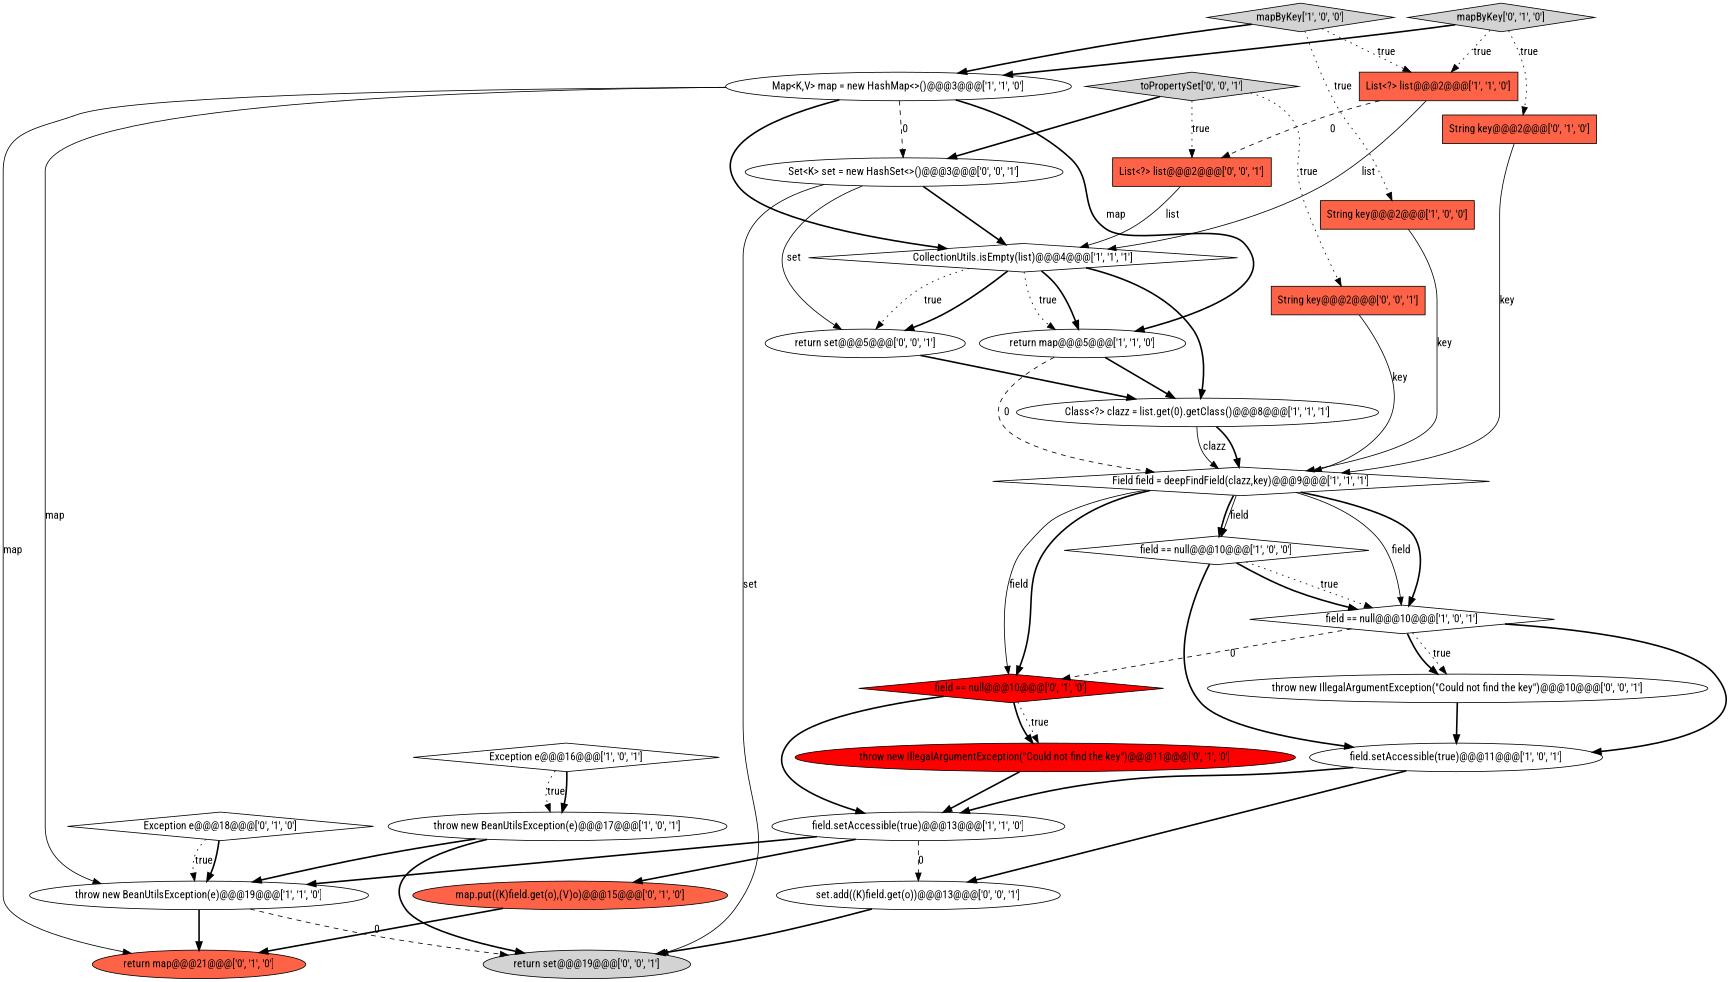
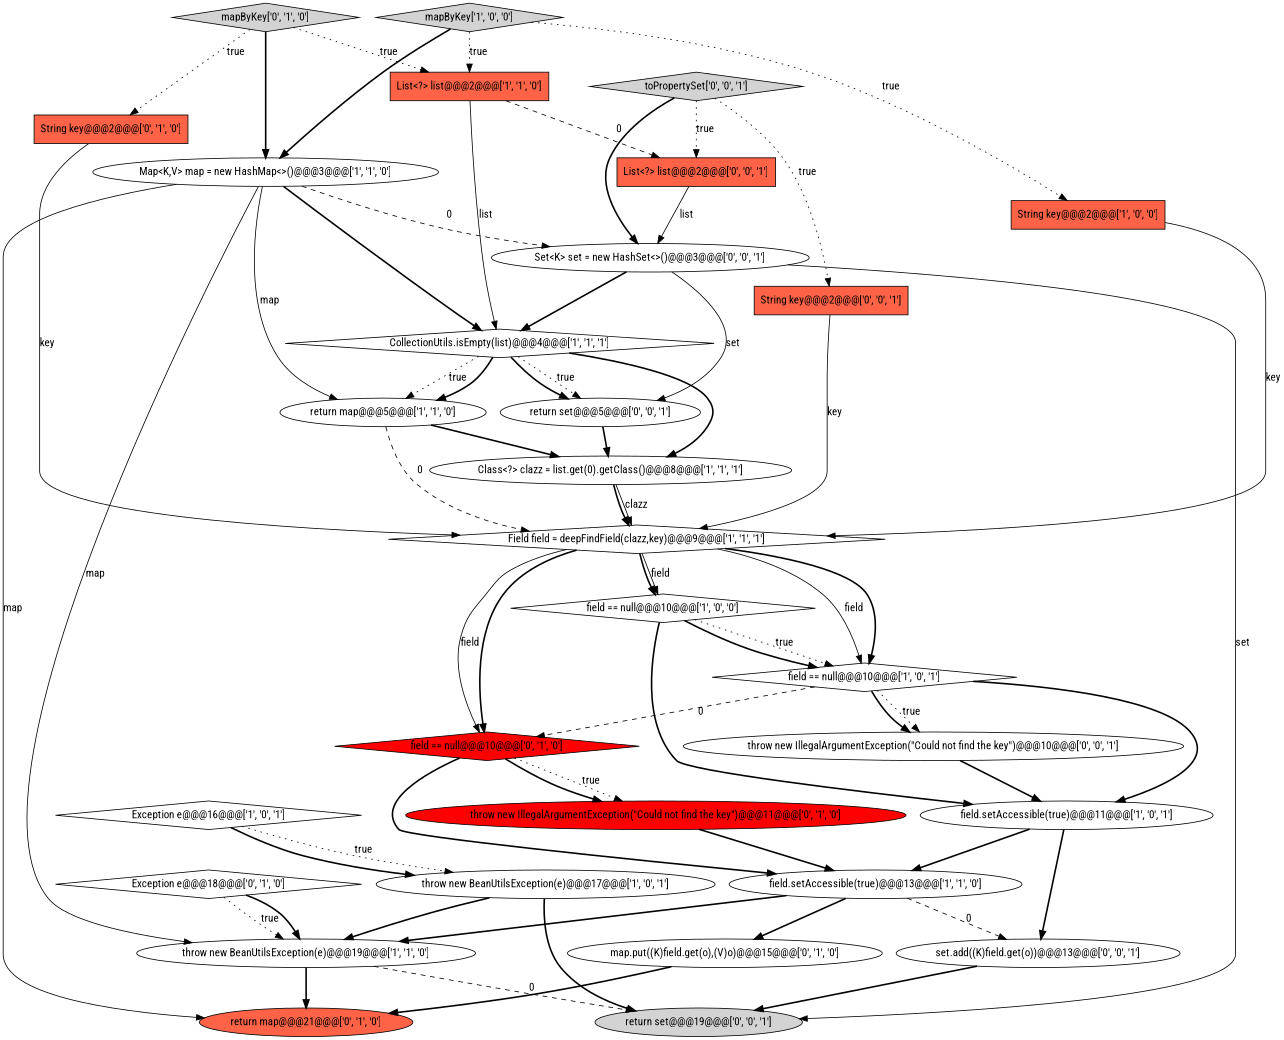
(1139, 223) -> (675, 211)
(1148, 235) -> (259, 307)
(570, 895) -> (725, 953)
